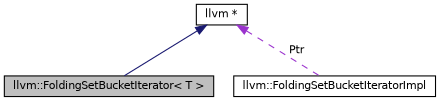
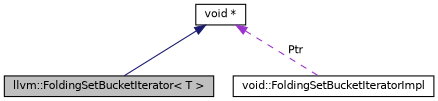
(222, 15) -> (221, 15)
(335, 86) -> (334, 86)
